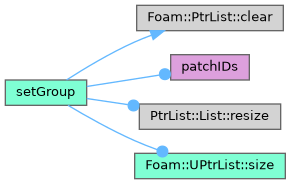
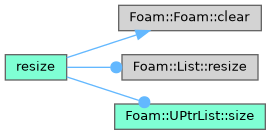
(210, 18) -> (190, 18)
(210, 67) -> none
(46, 93) -> (36, 67)
(210, 117) -> (190, 67)
